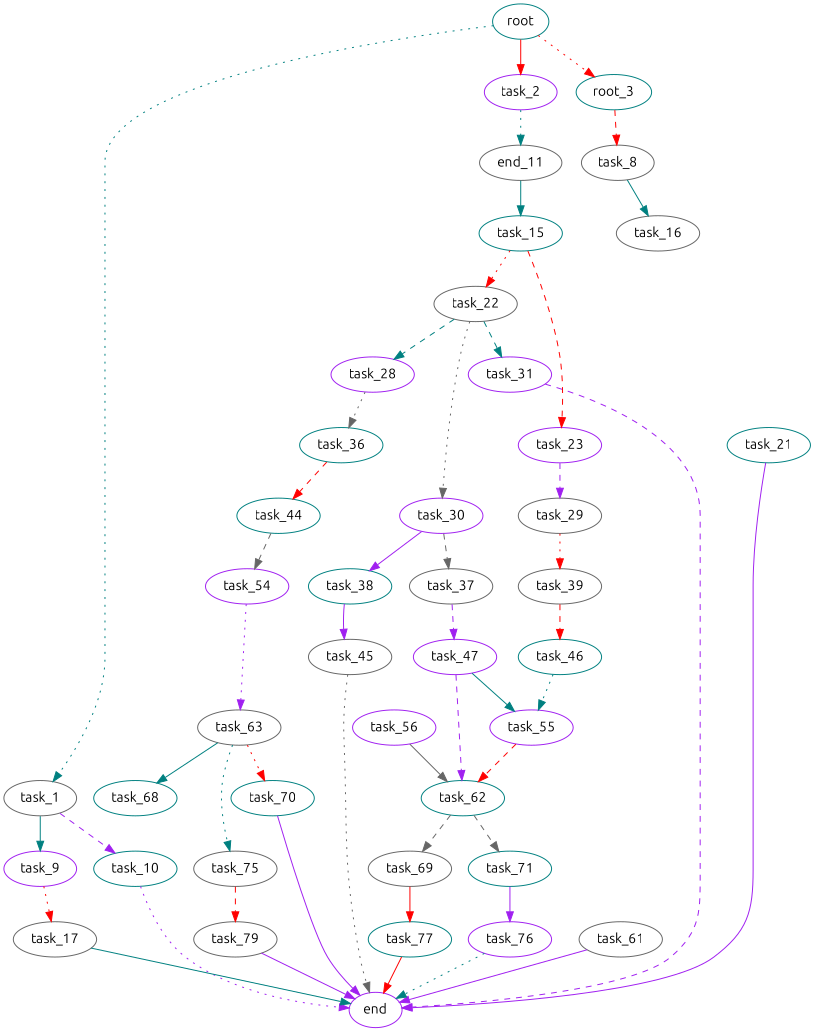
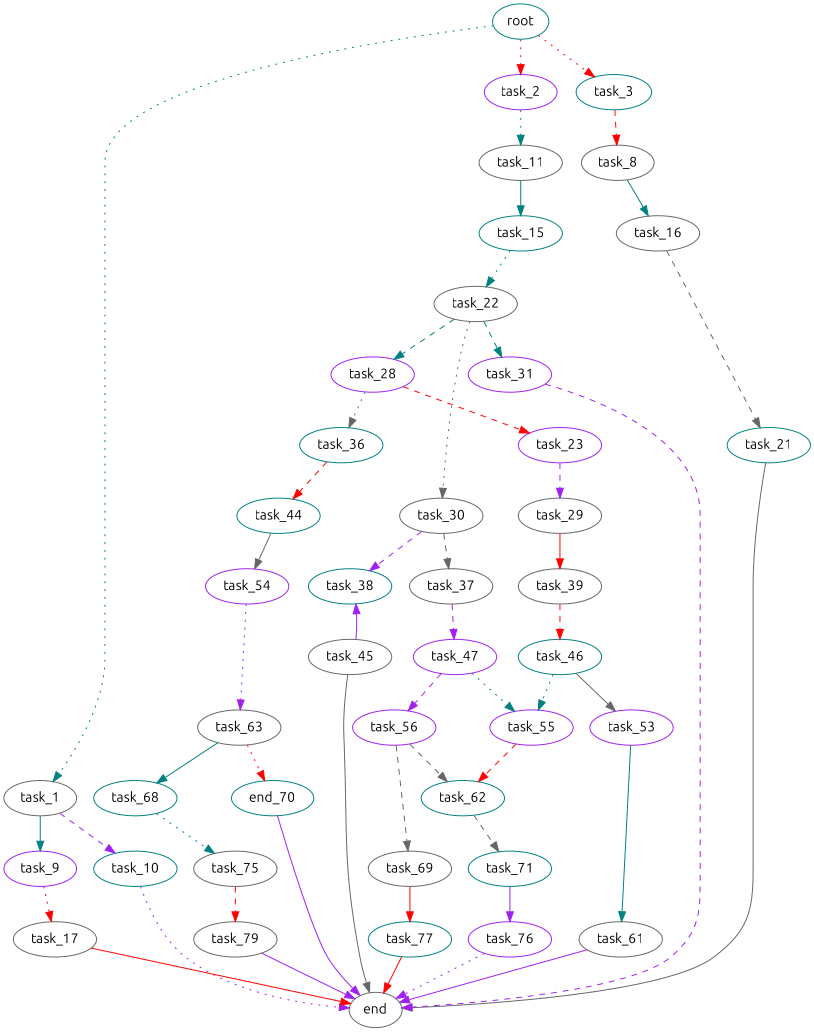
(521, 52) -> (521, 52)
(614, 92) -> (614, 92)
(521, 163) -> (521, 163)
(501, 265) -> (501, 265)
(555, 332) -> (462, 408)
none -> (711, 335)
(441, 516) -> (441, 516)
(560, 546) -> (560, 546)
(265, 547) -> (265, 547)
(400, 548) -> (400, 548)
(344, 617) -> (357, 626)
(490, 689) -> (490, 689)
(459, 723) -> (428, 689)
none -> (632, 728)
(425, 759) -> (425, 759)
(222, 793) -> (181, 831)
(273, 798) -> (273, 798)
(440, 829) -> (402, 793)
(346, 830) -> (346, 830)
(753, 870) -> (753, 870)
(191, 969) -> (191, 969)
(445, 974) -> (445, 974)
(376, 1010) -> (376, 1010)
